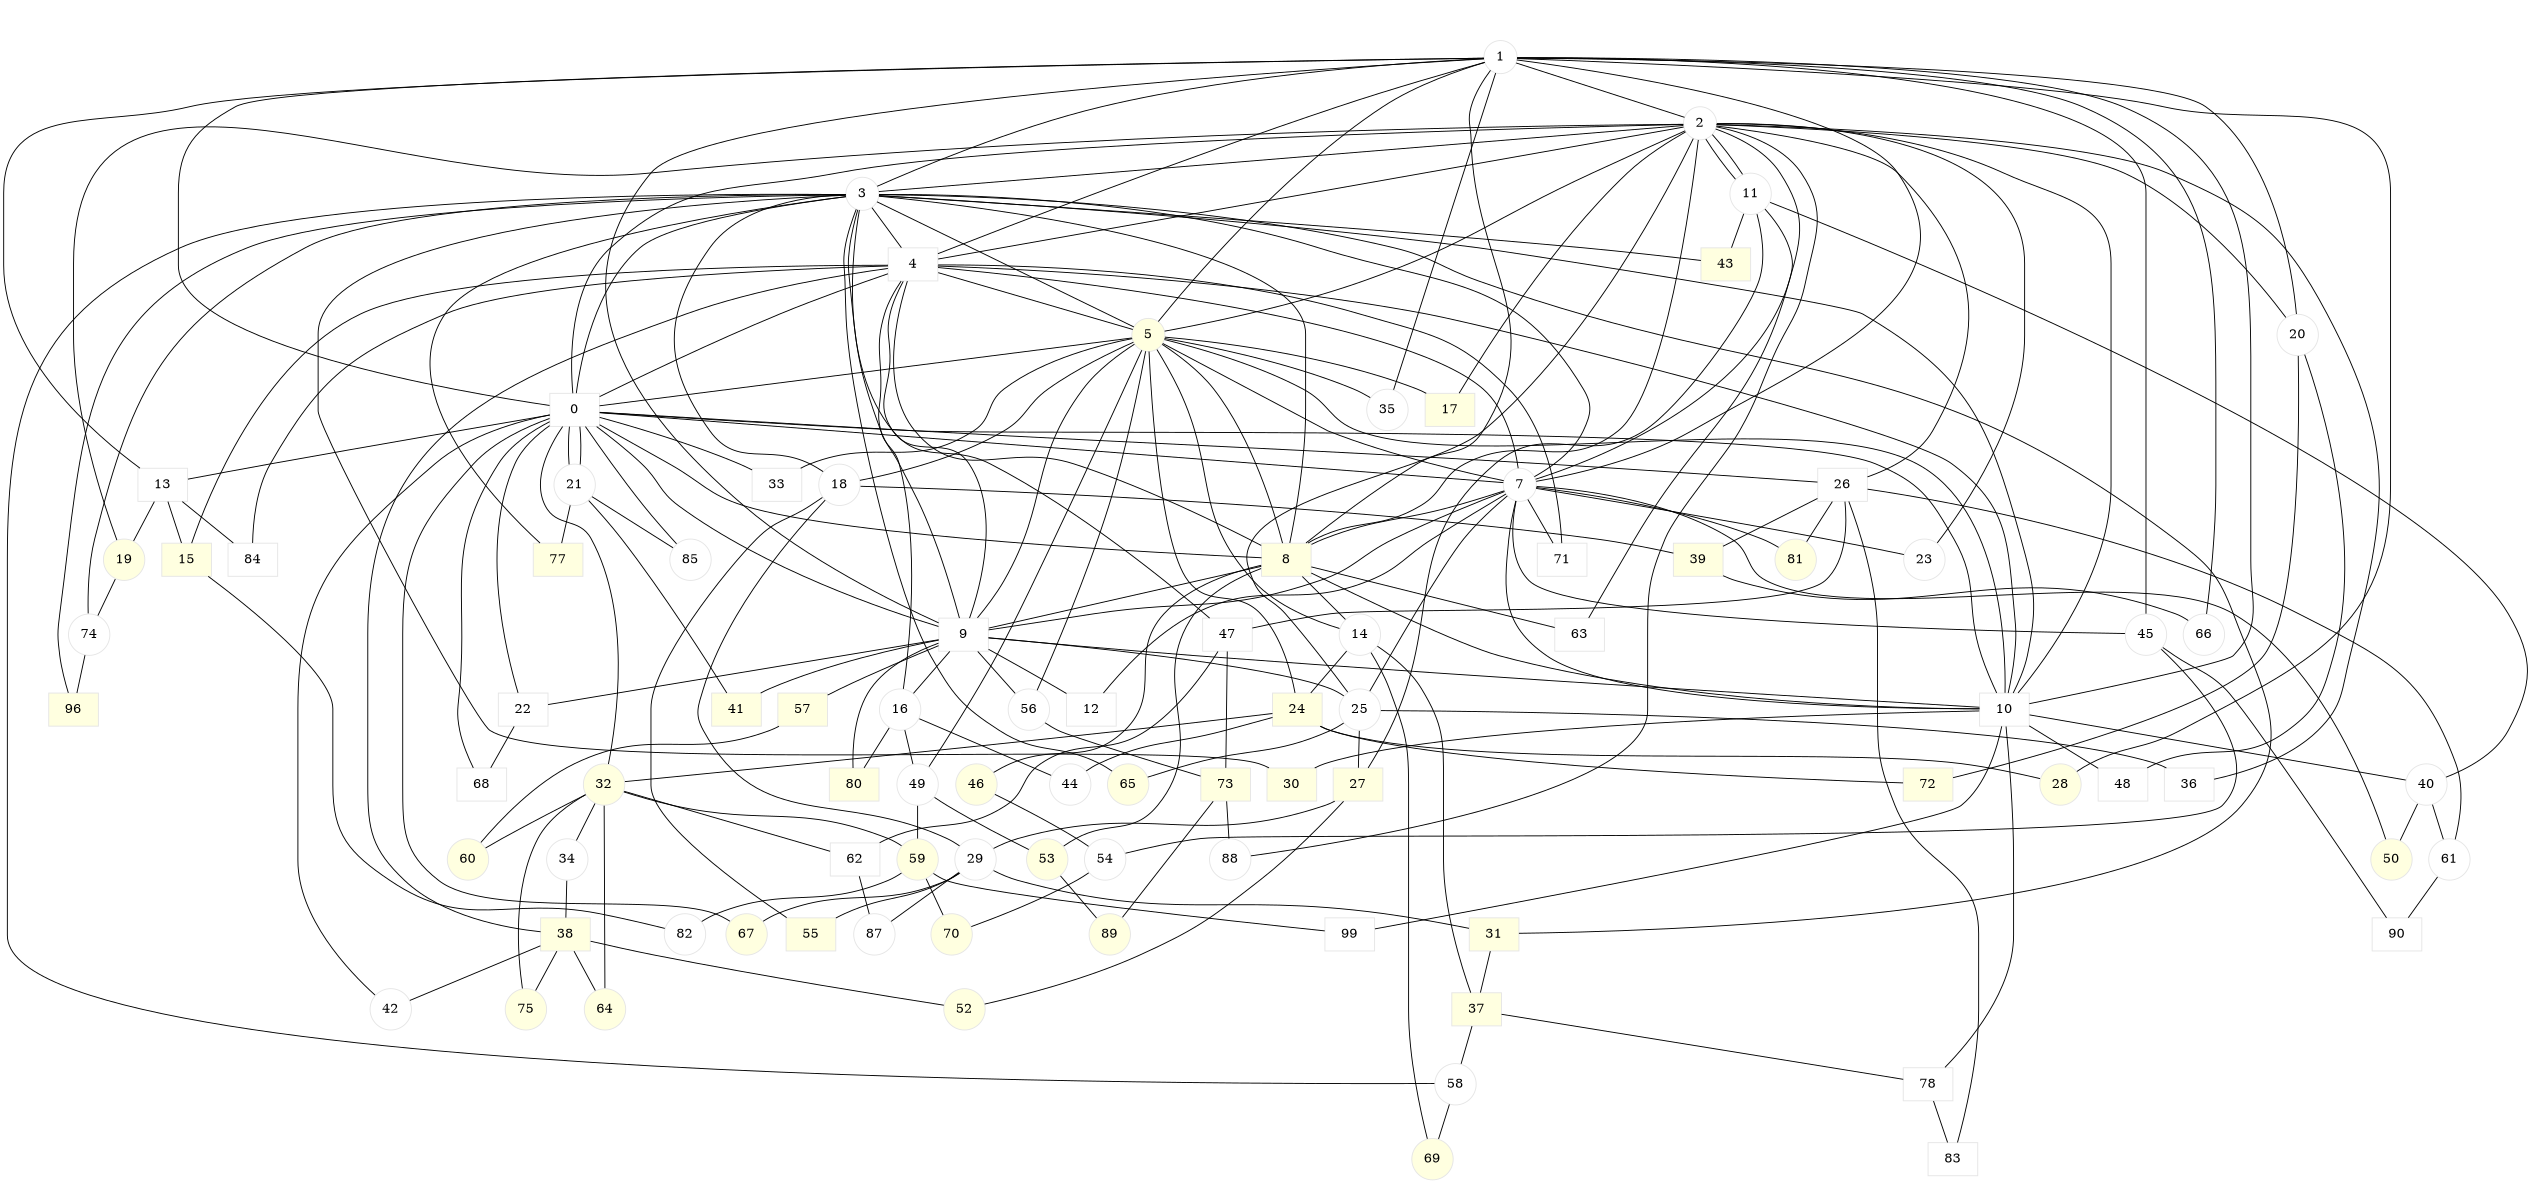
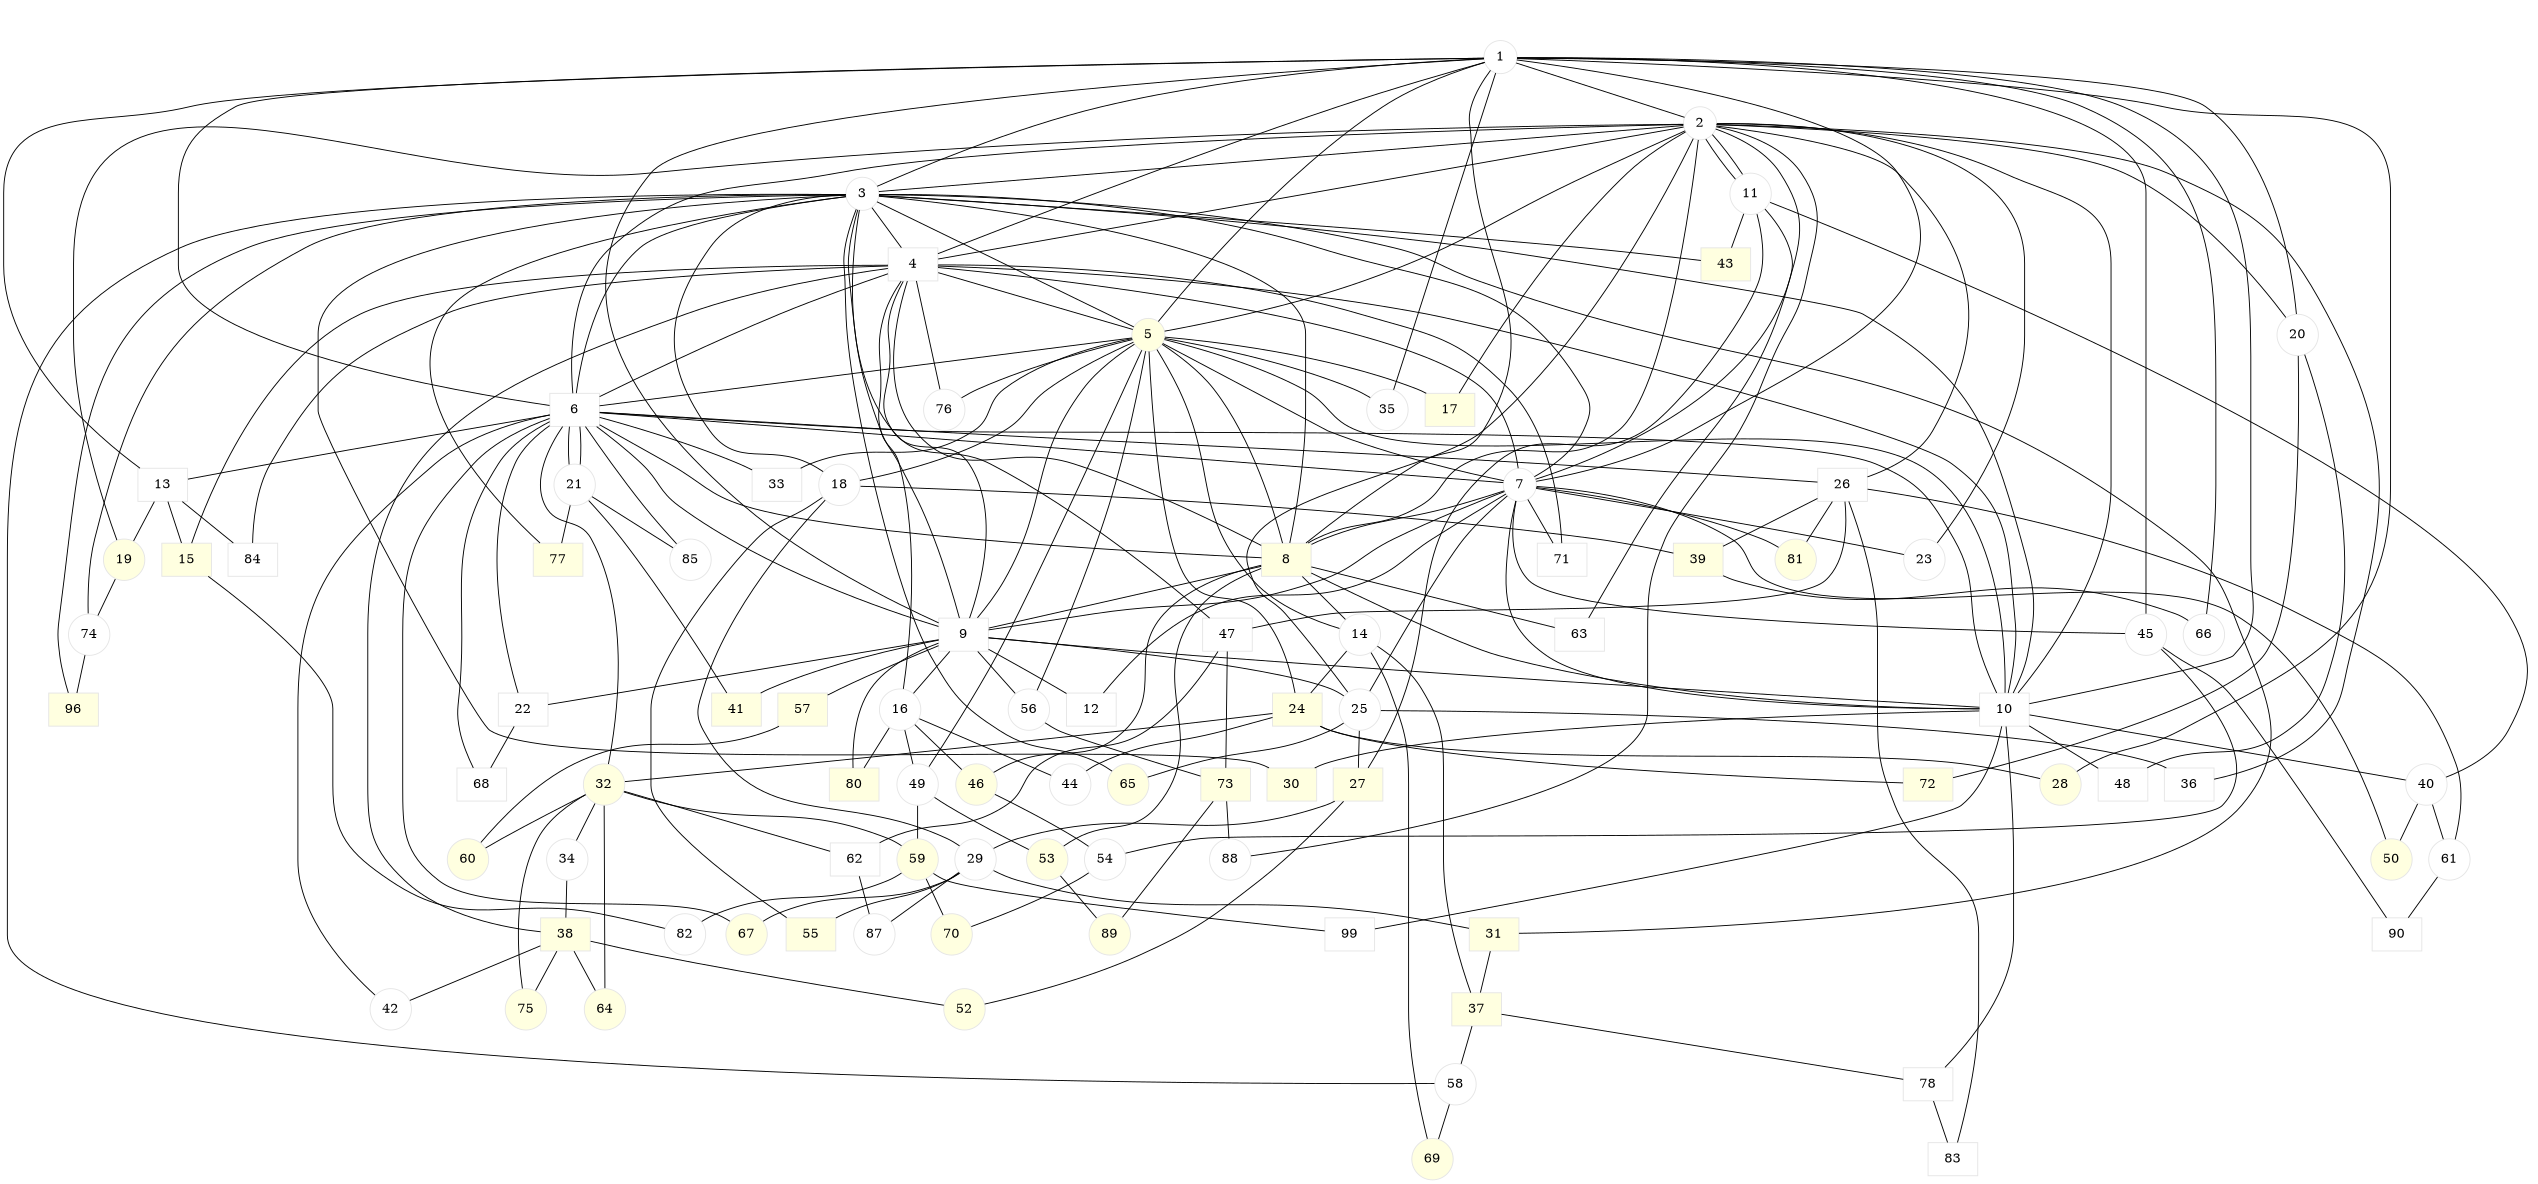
(575, 410) -> (575, 410)
none -> (944, 410)
none -> (936, 745)
